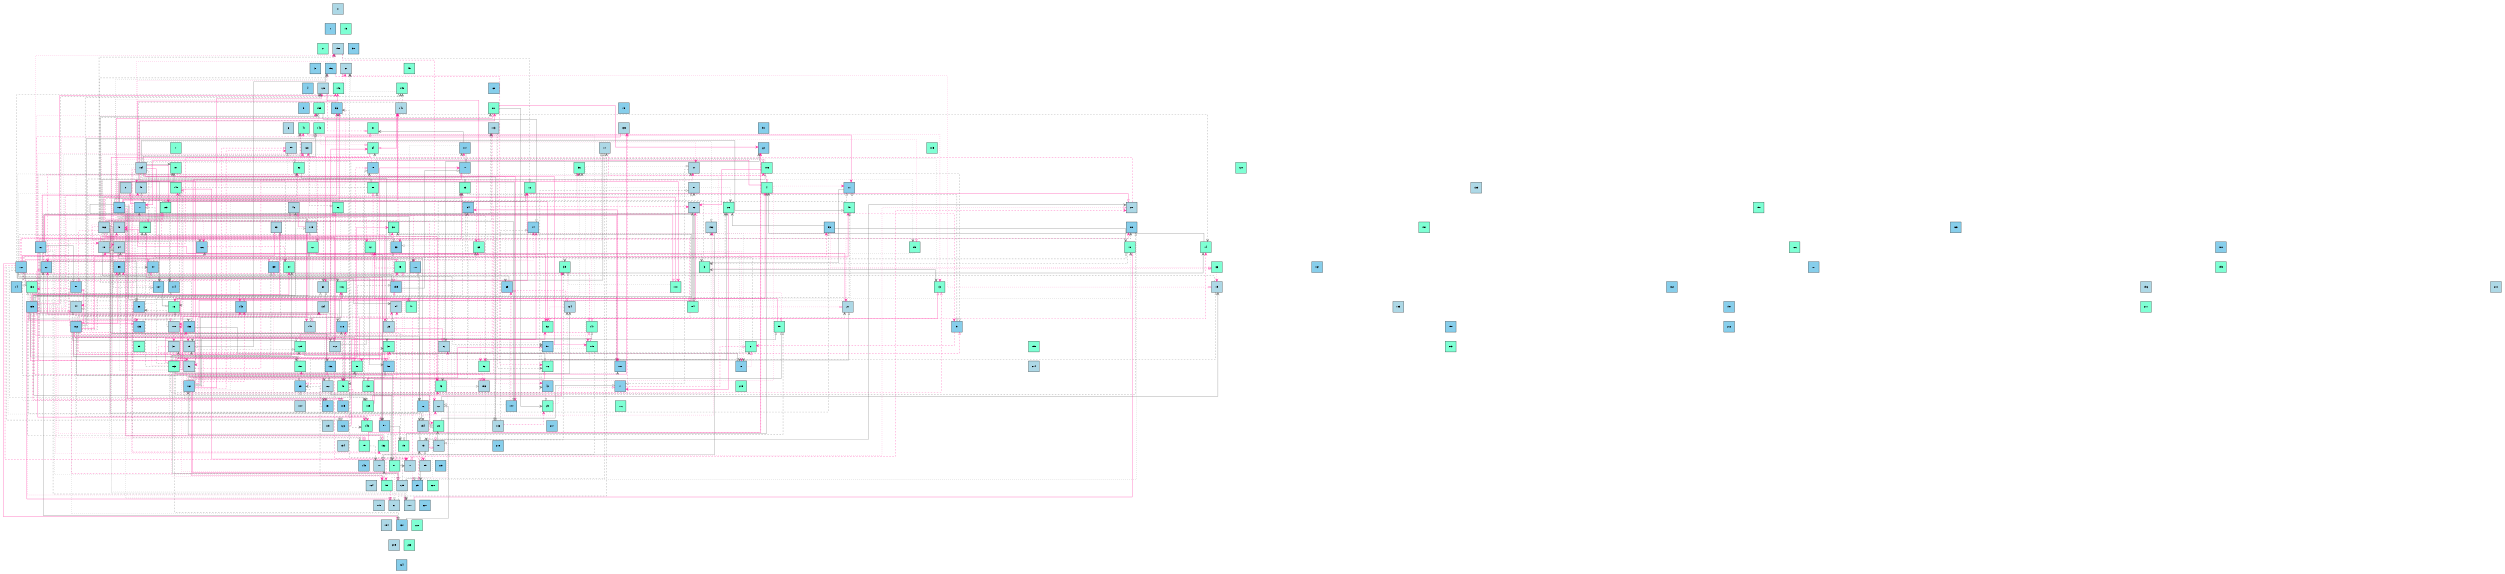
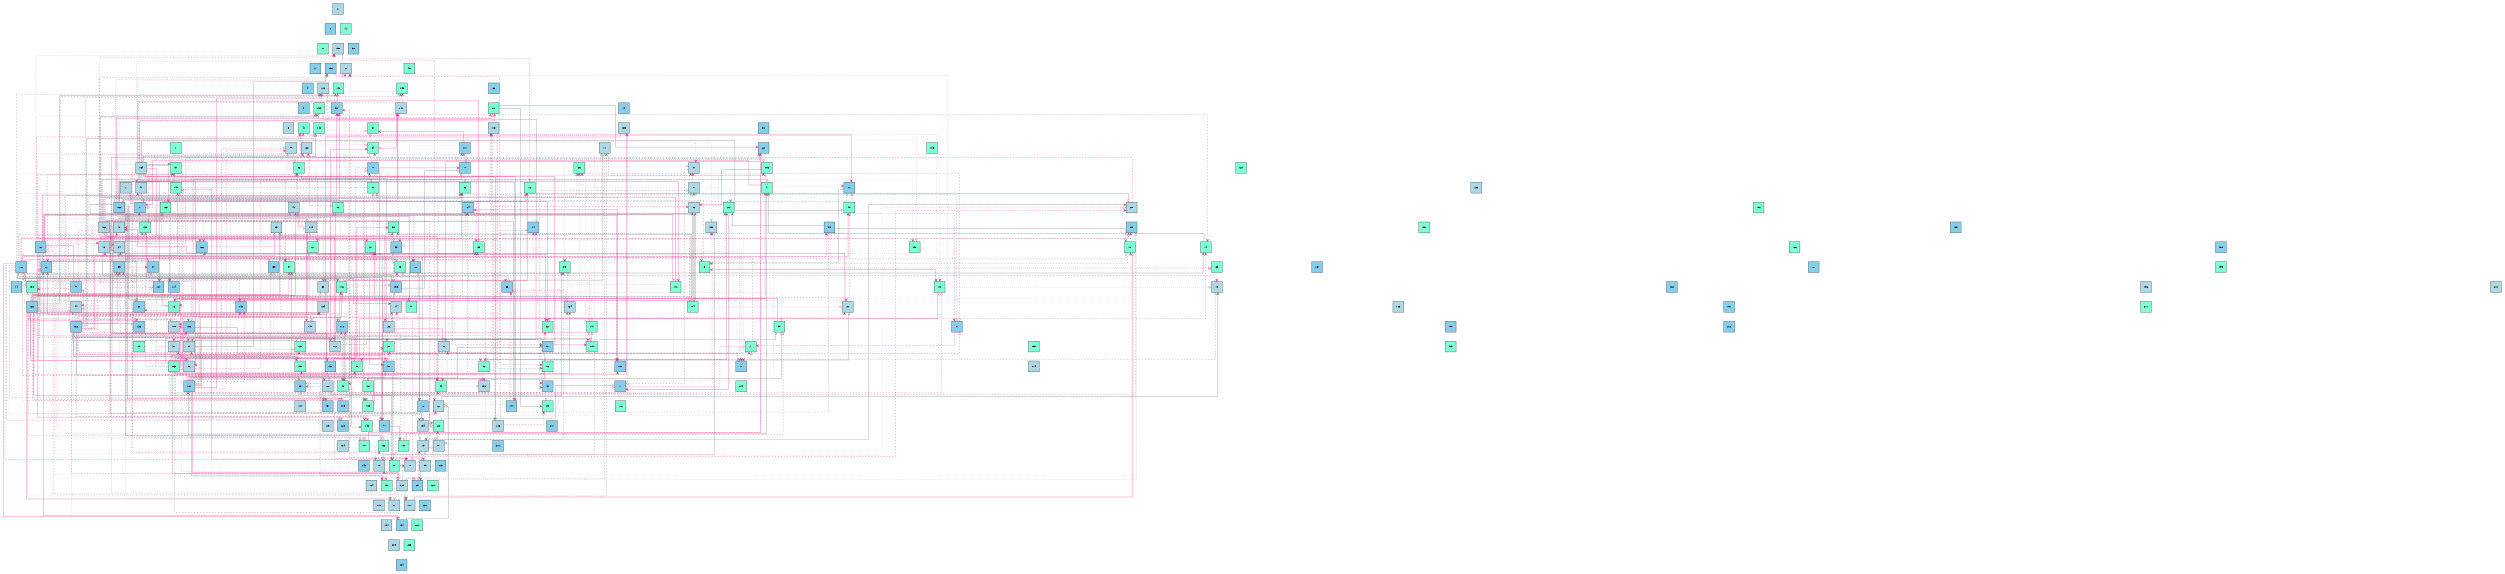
(118, 315) -> (118, 317)
